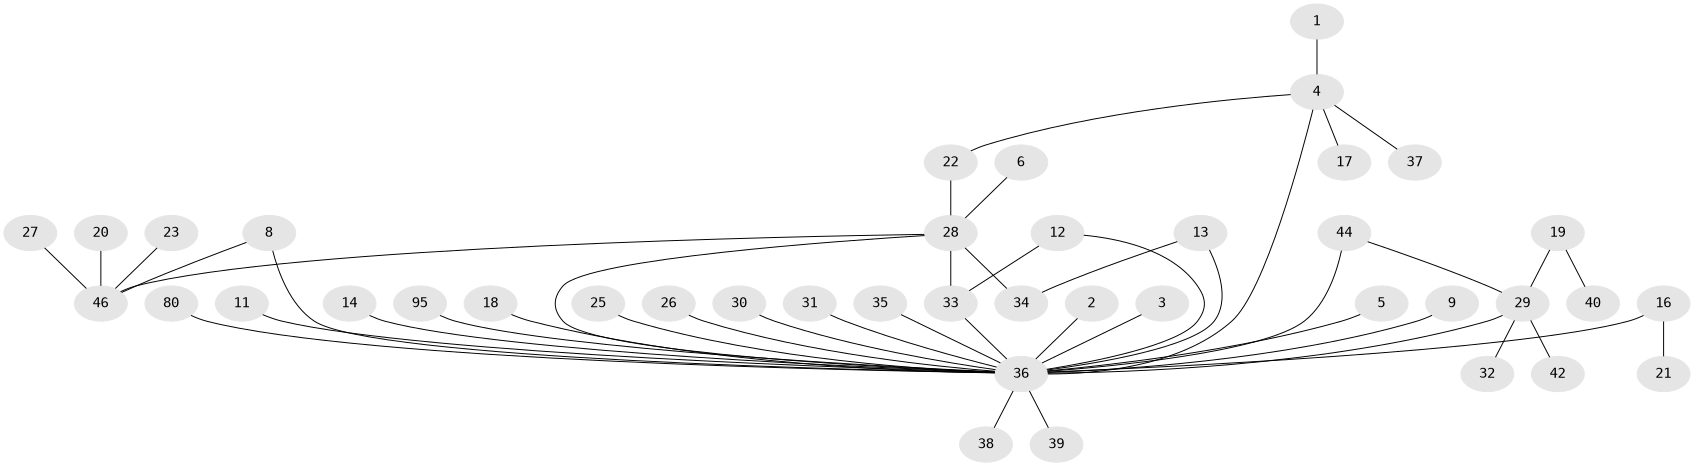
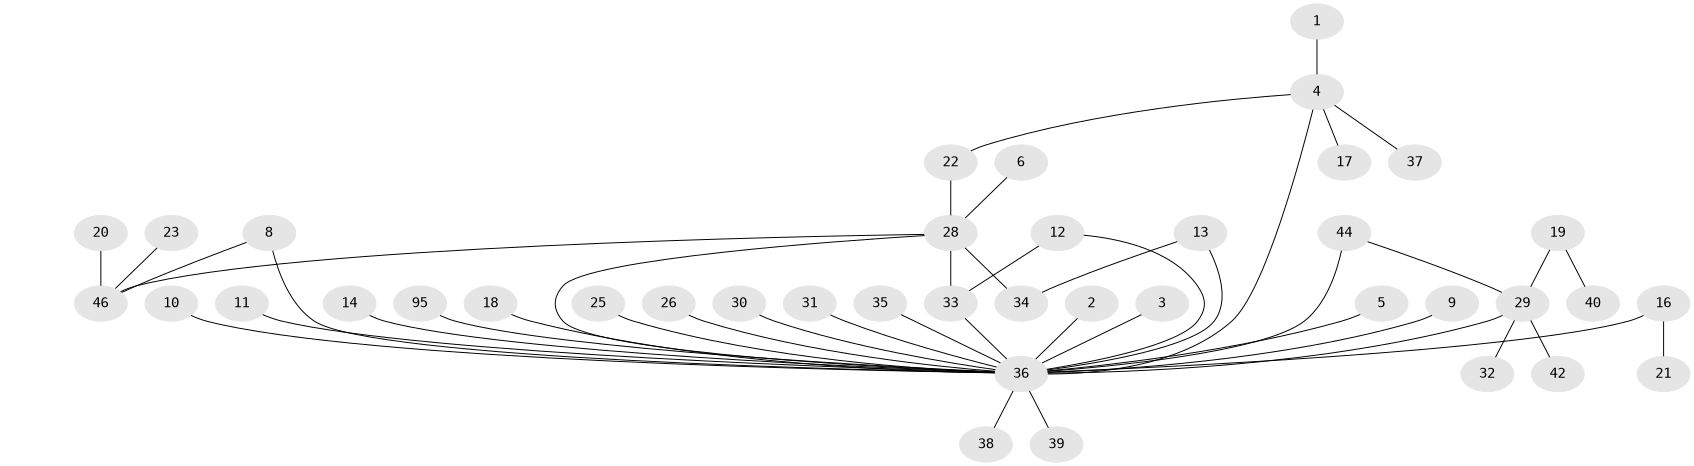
(30, 233) -> none
(171, 304) -> (171, 304)
